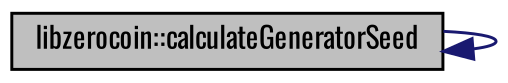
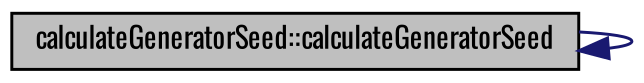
(227, 41) -> (295, 41)
